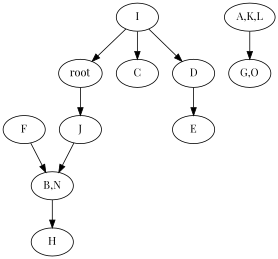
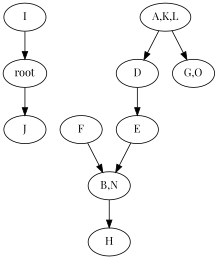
(163, 42) -> (153, 42)
(137, 73) -> none
(68, 154) -> (125, 154)
